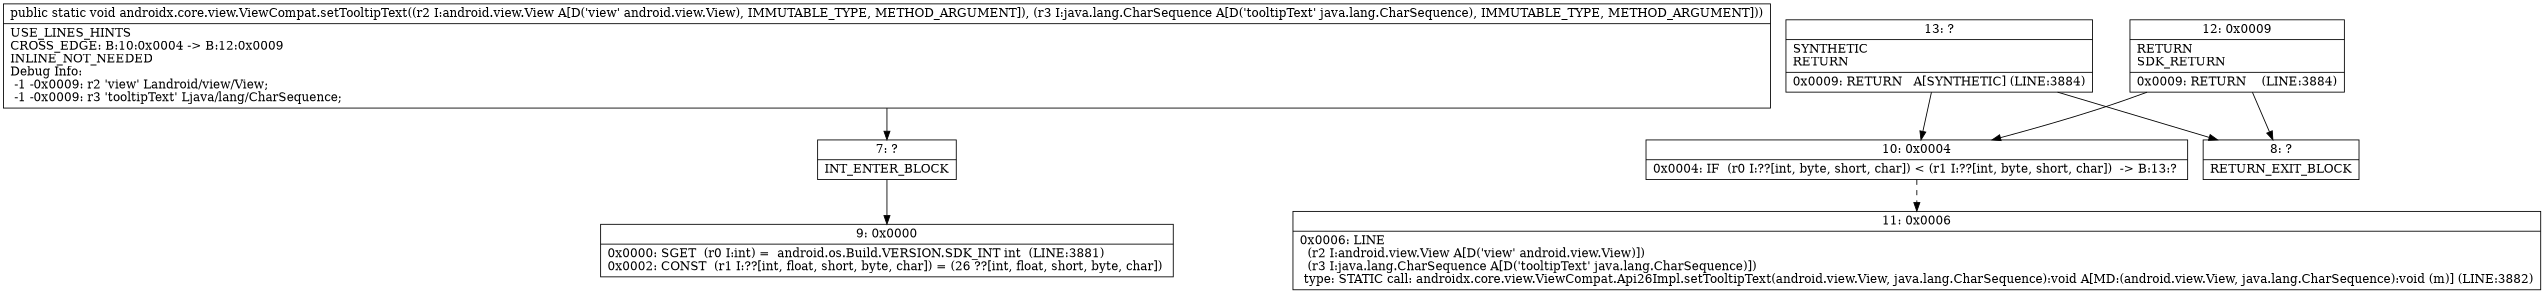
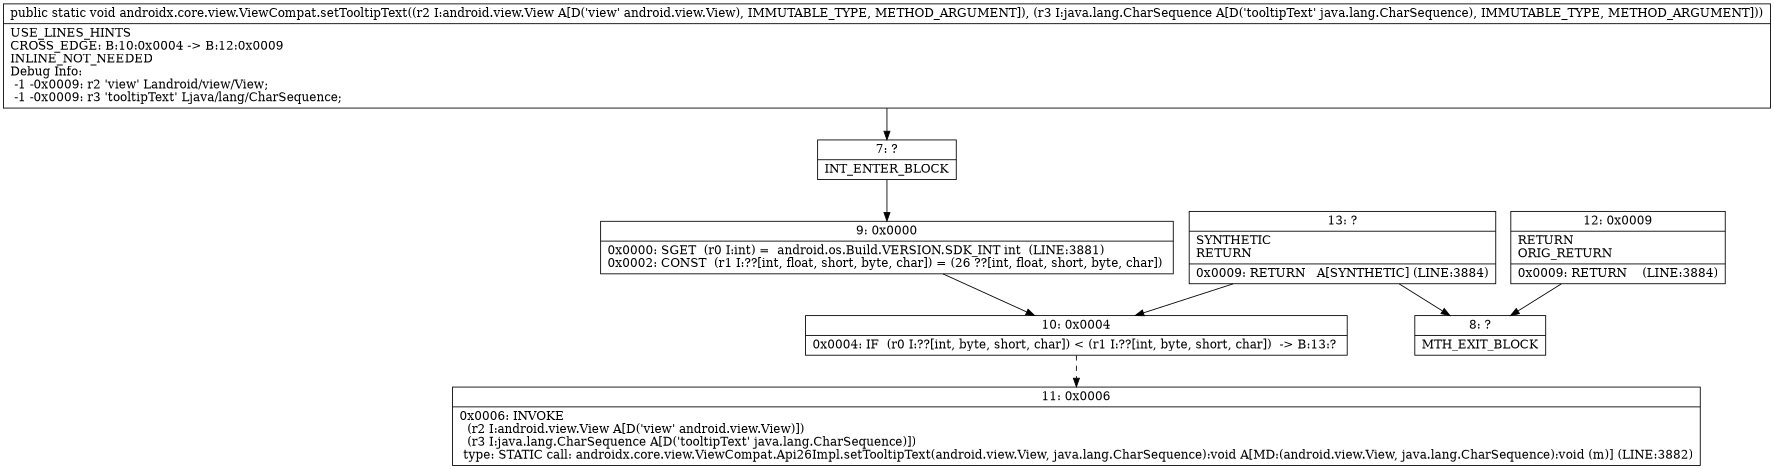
(2181, 62) -> (1565, 254)
(2074, 117) -> (985, 293)
(2281, 169) -> (1480, 345)
(1347, 241) -> (516, 416)
